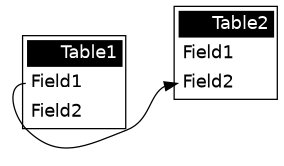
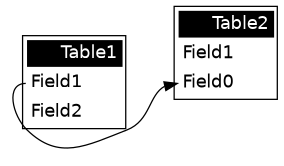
(212, 82) -> (212, 82)
